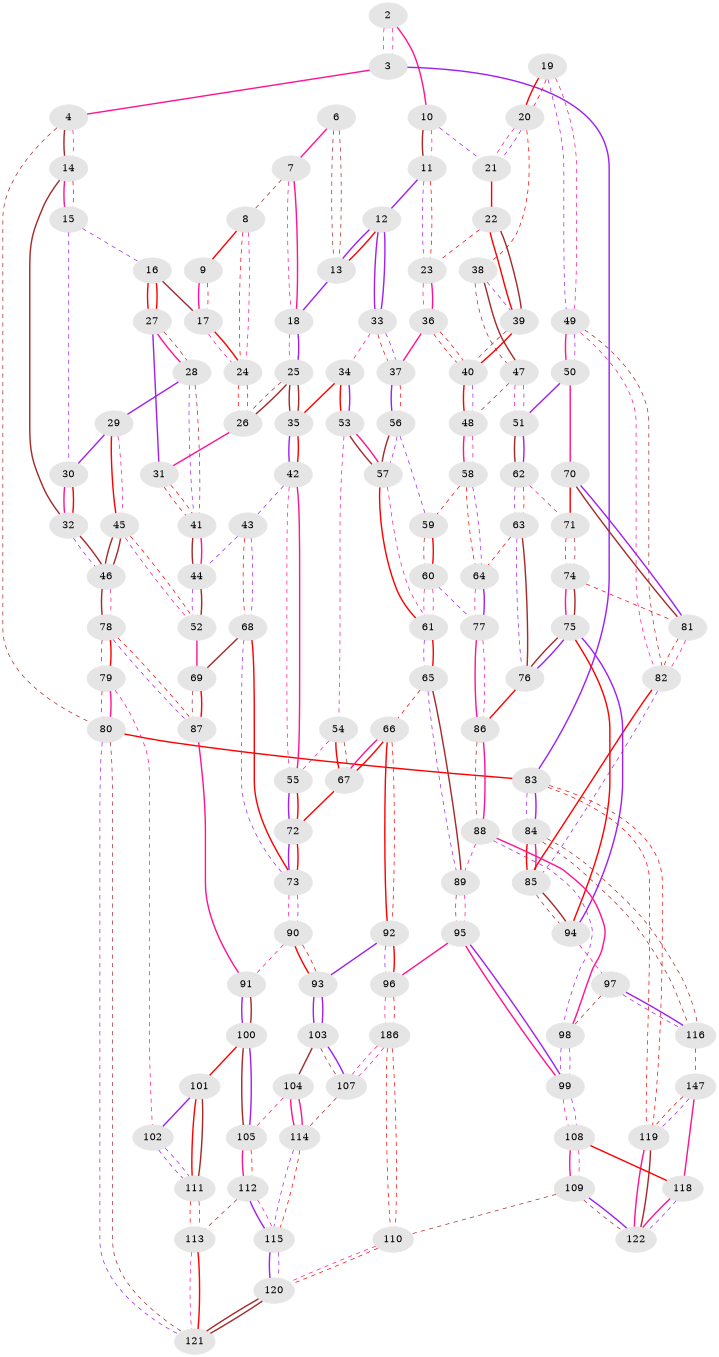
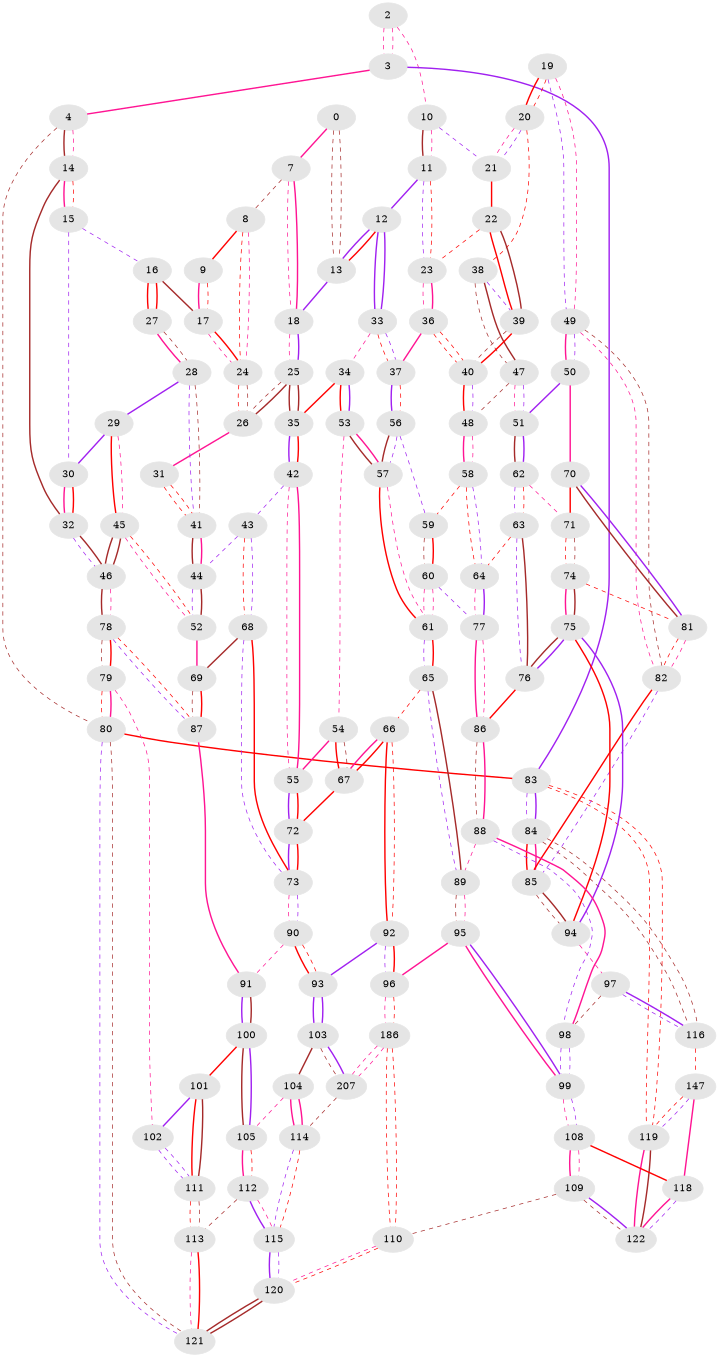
(417, 62) -> (417, 62)
(336, 118) -> (336, 118)
(156, 401) -> none
(316, 755) -> (316, 755)
(346, 1087) -> (346, 1087)
